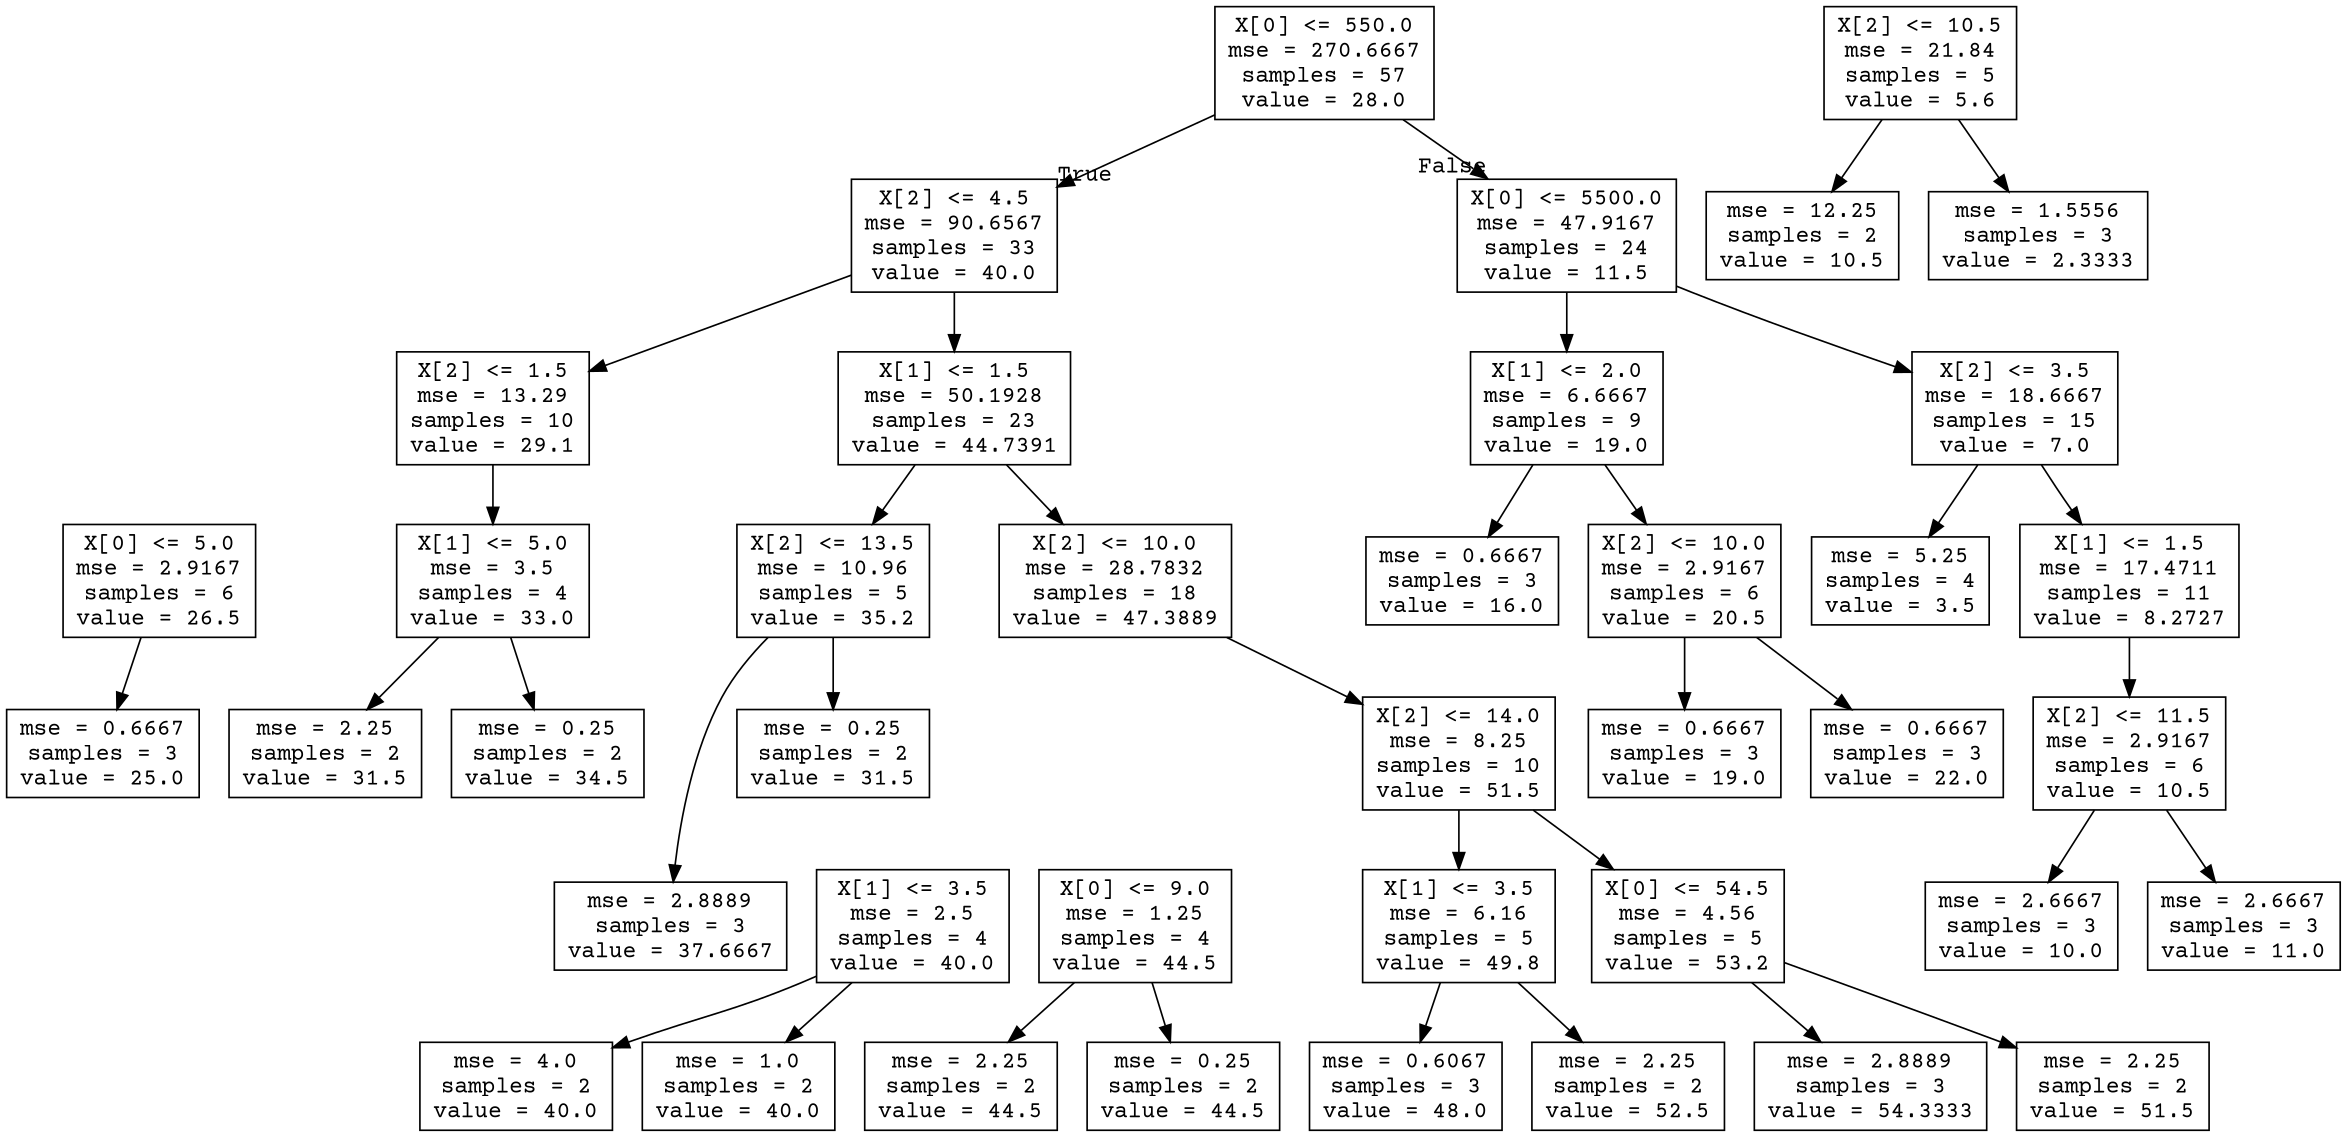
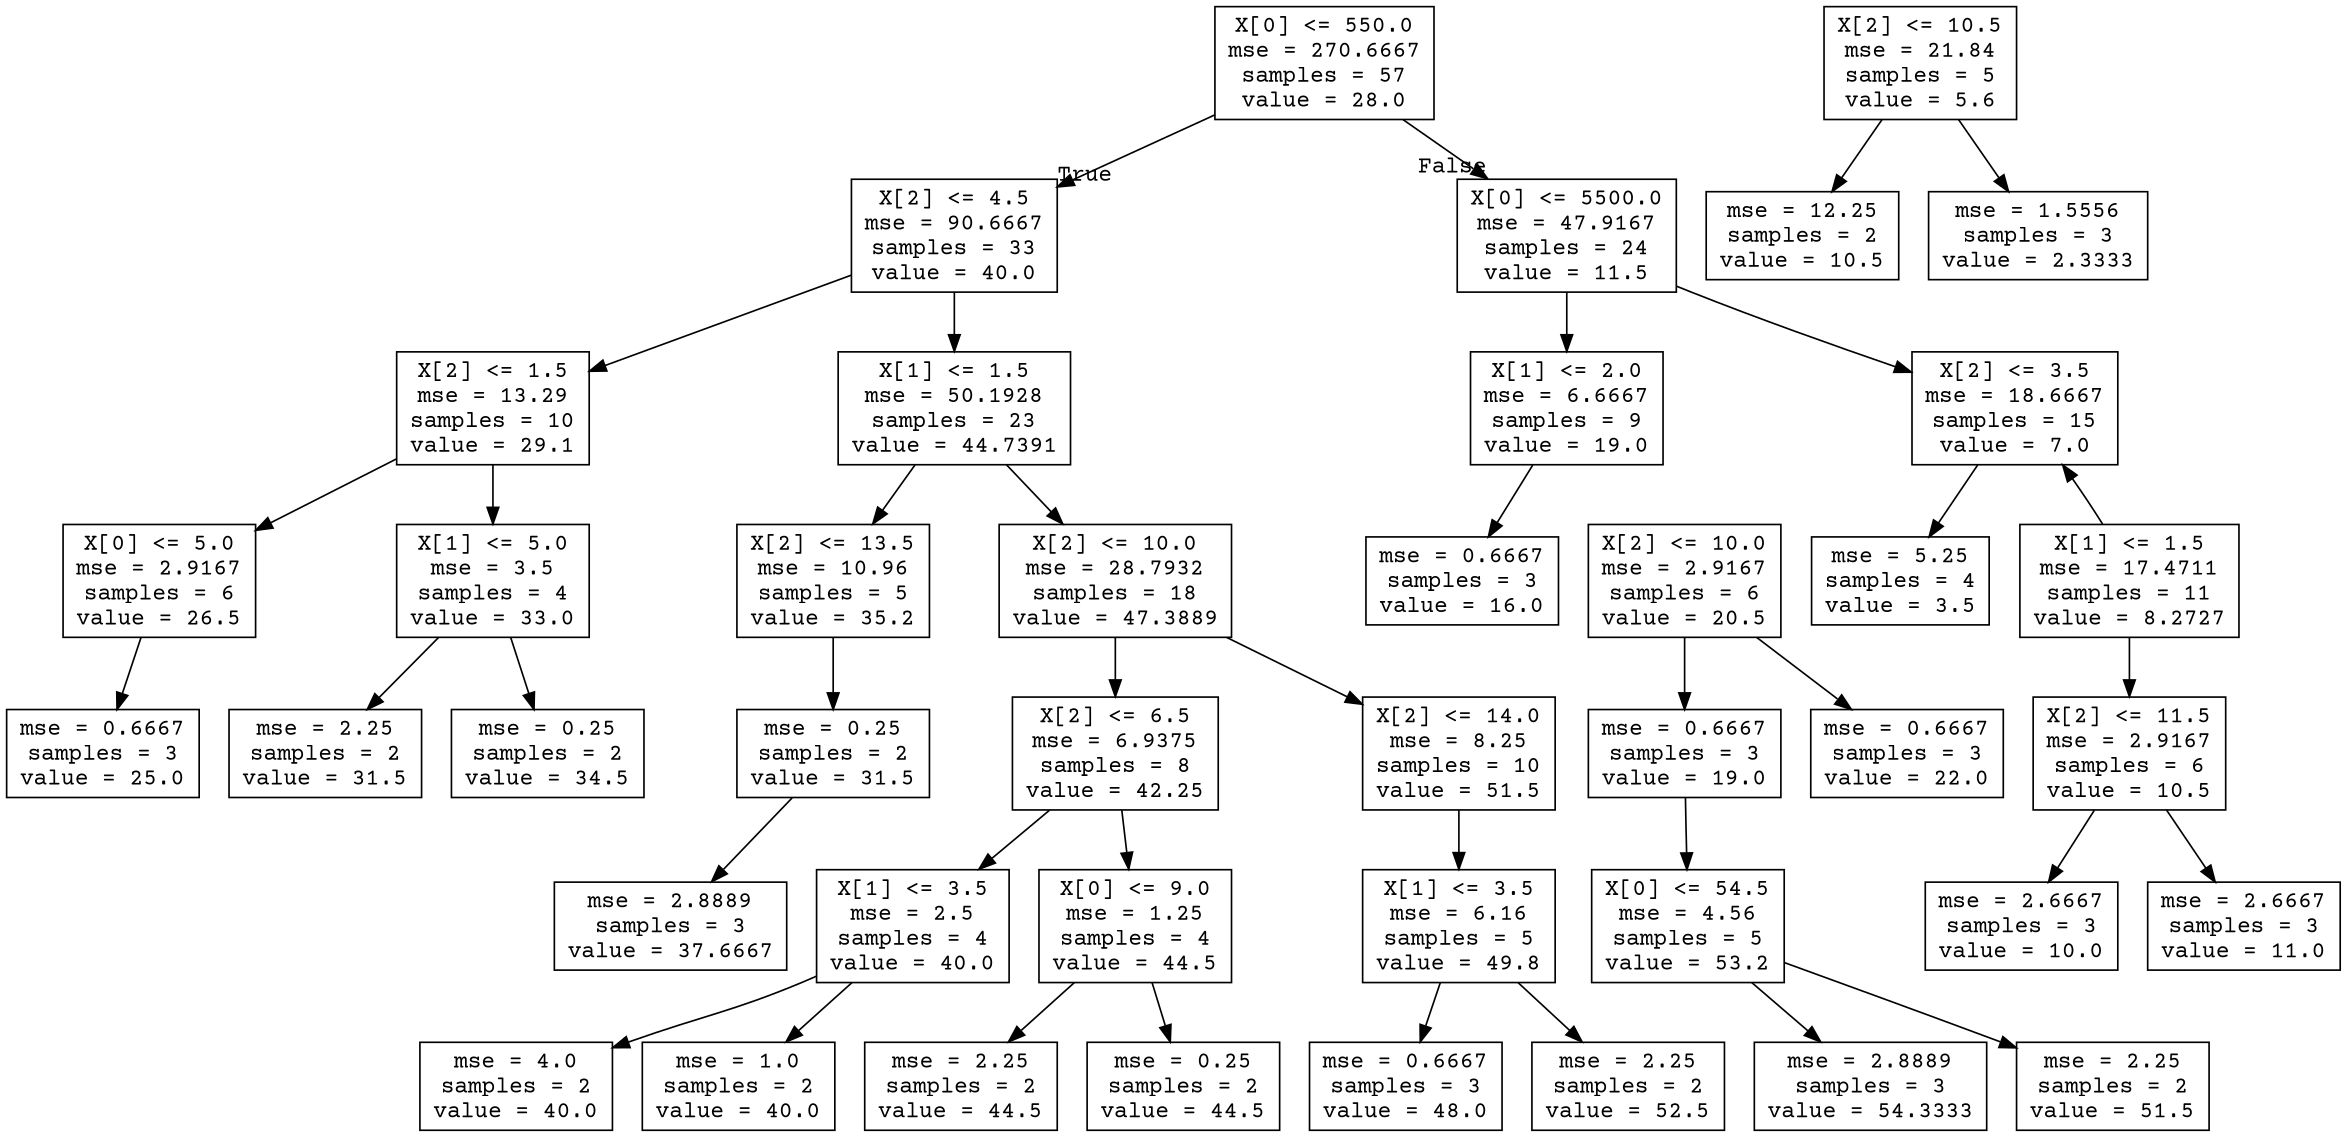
(954, 236) -> (954, 236)
(1621, 488) -> none
(2056, 488) -> (2088, 501)
none -> (334, 491)
(1115, 581) -> (1115, 581)
(702, 743) -> (758, 834)
none -> (1115, 754)
(1566, 835) -> (1686, 825)
(1406, 1086) -> (1406, 1086)
